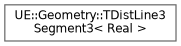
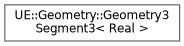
(90, 23) -> (92, 23)
